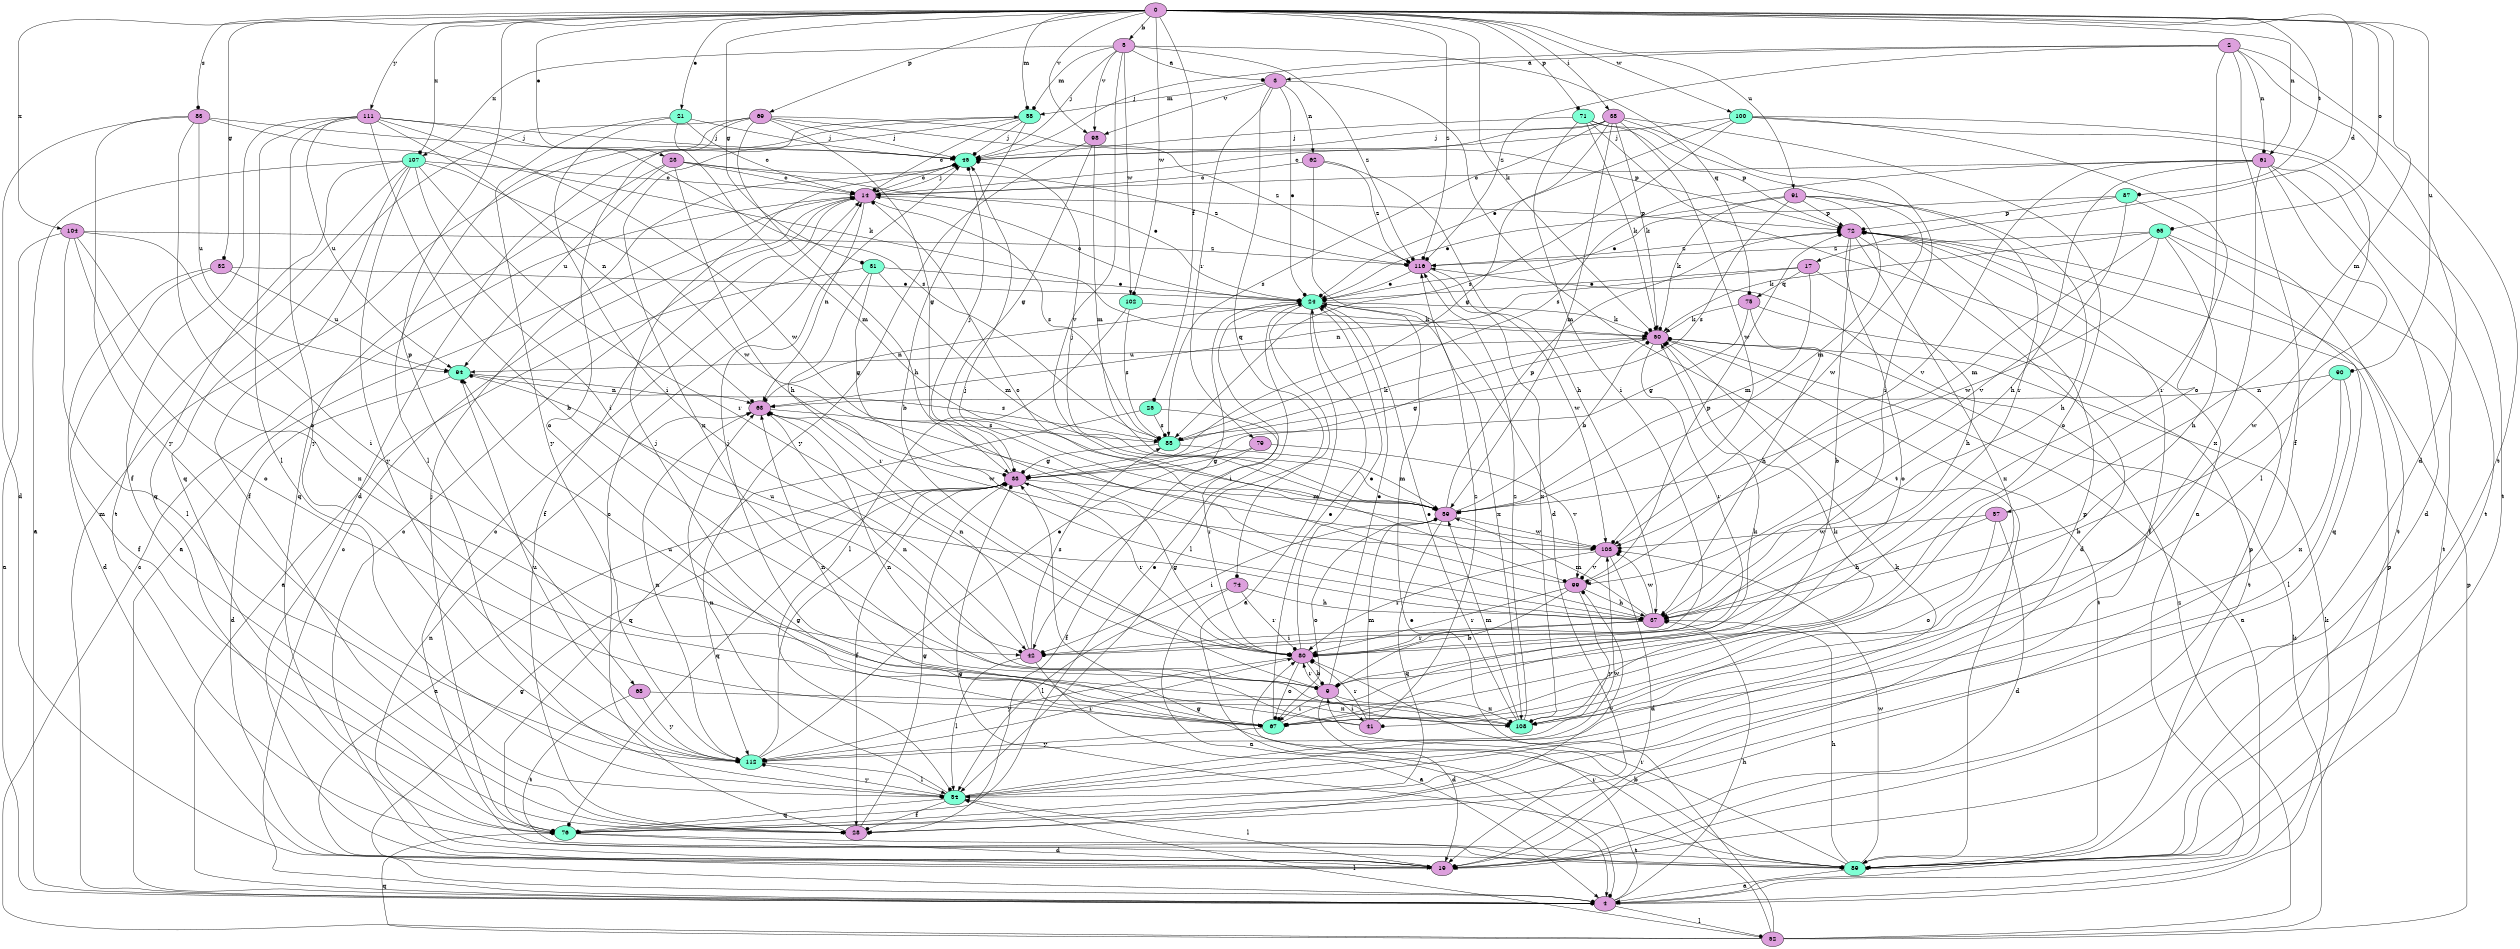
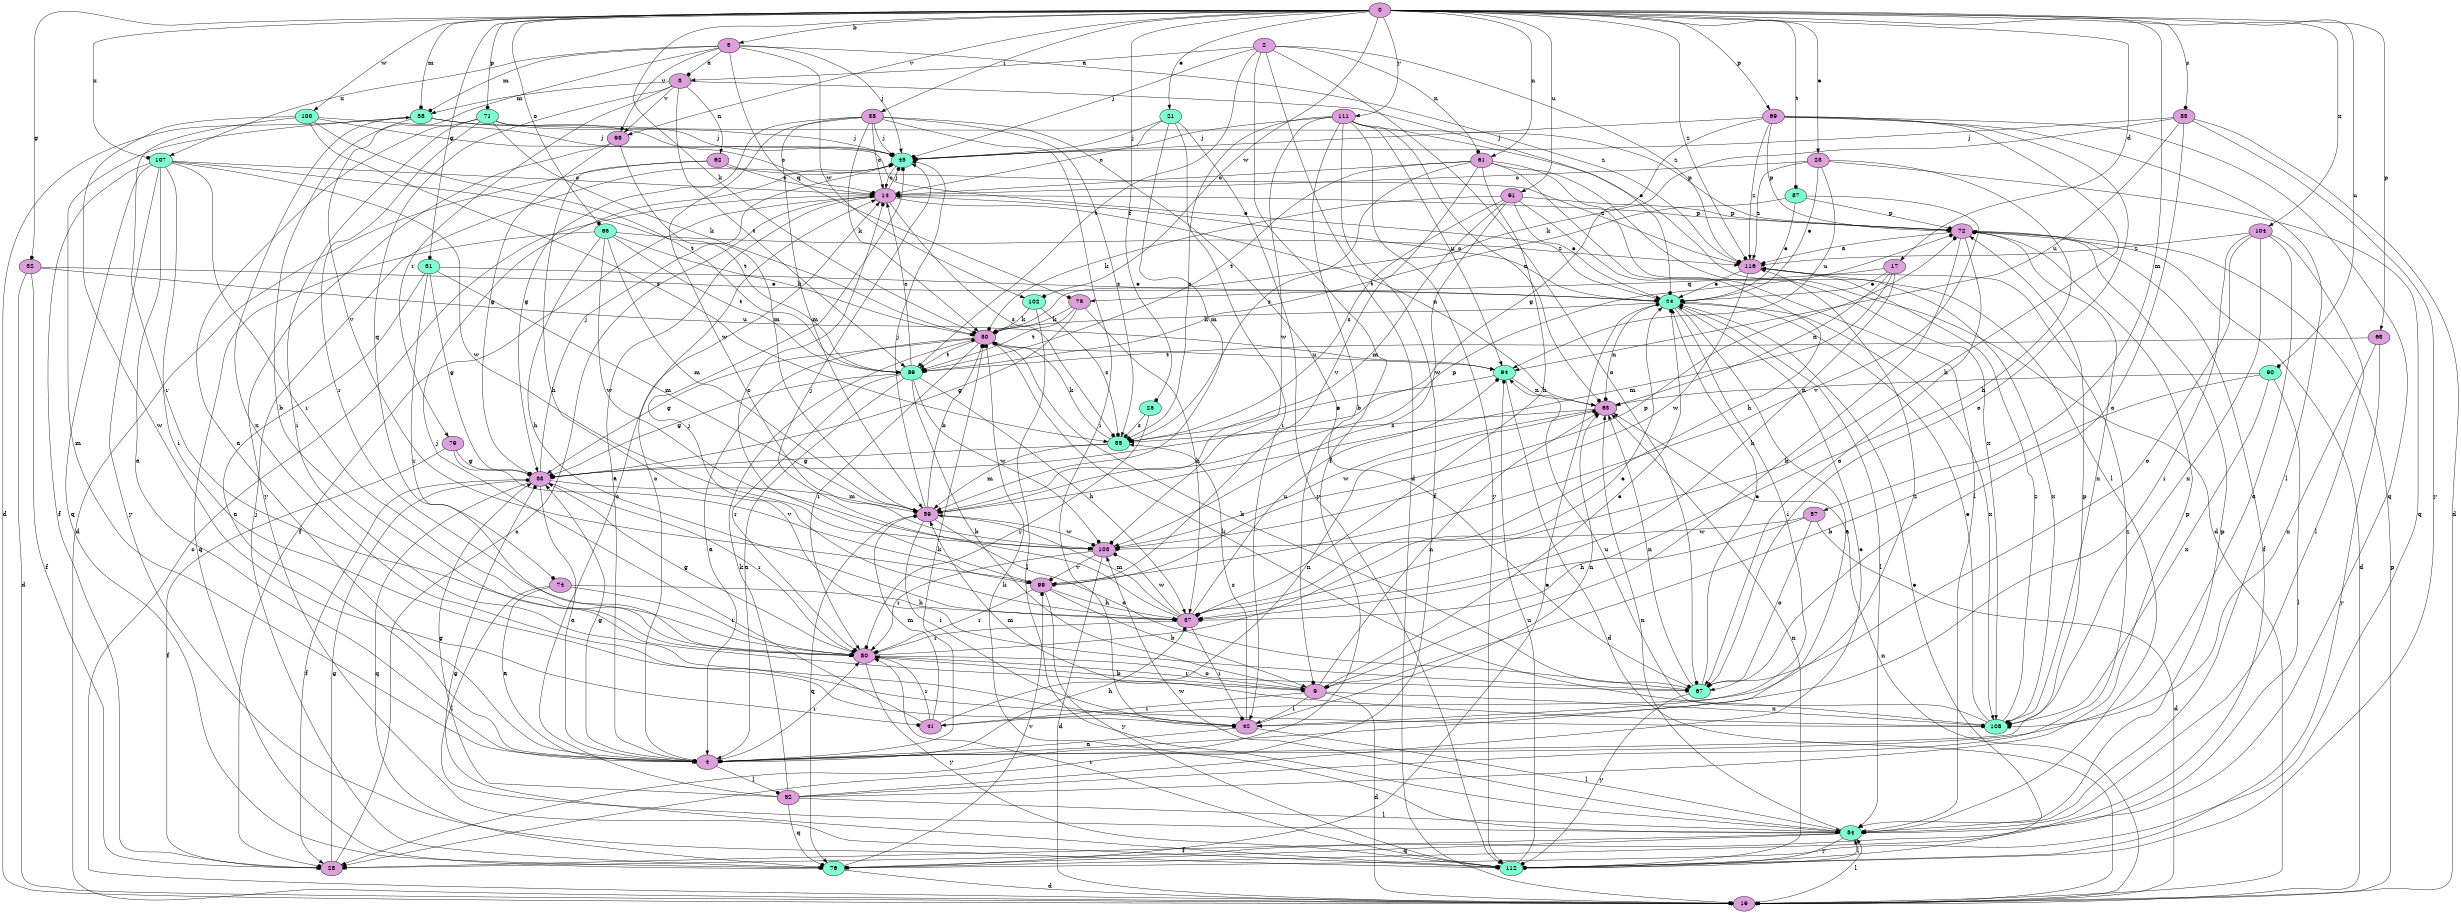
(1684, 249) -> (1844, 249)
(759, 492) -> none
(1304, 703) -> (1285, 711)
(1114, 842) -> none
